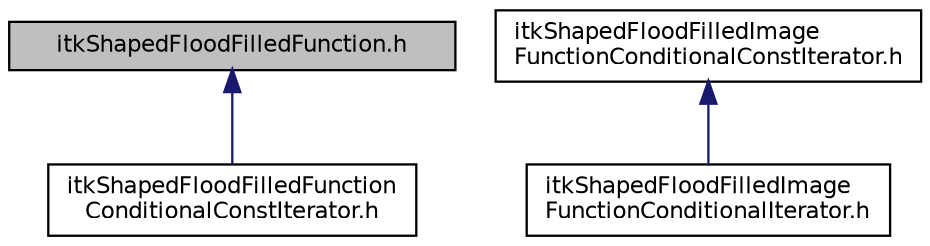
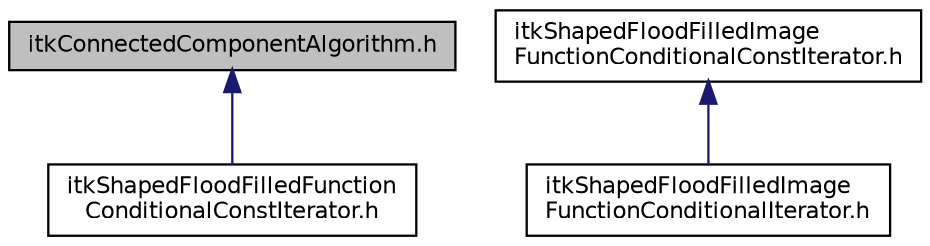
(232, 46) -> (232, 46)
